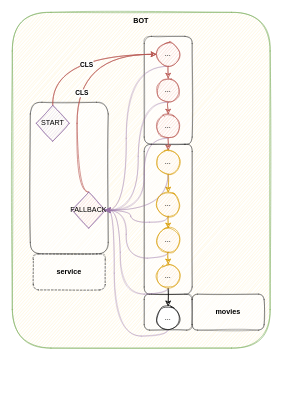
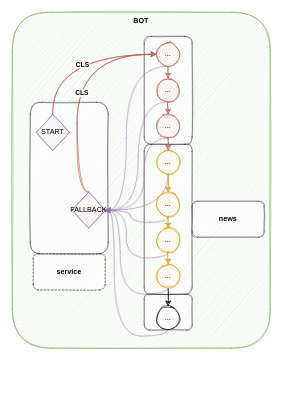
(53, 123) -> (53, 132)
(141, 180) -> (141, 180)
none -> (228, 219)
(228, 312) -> none
